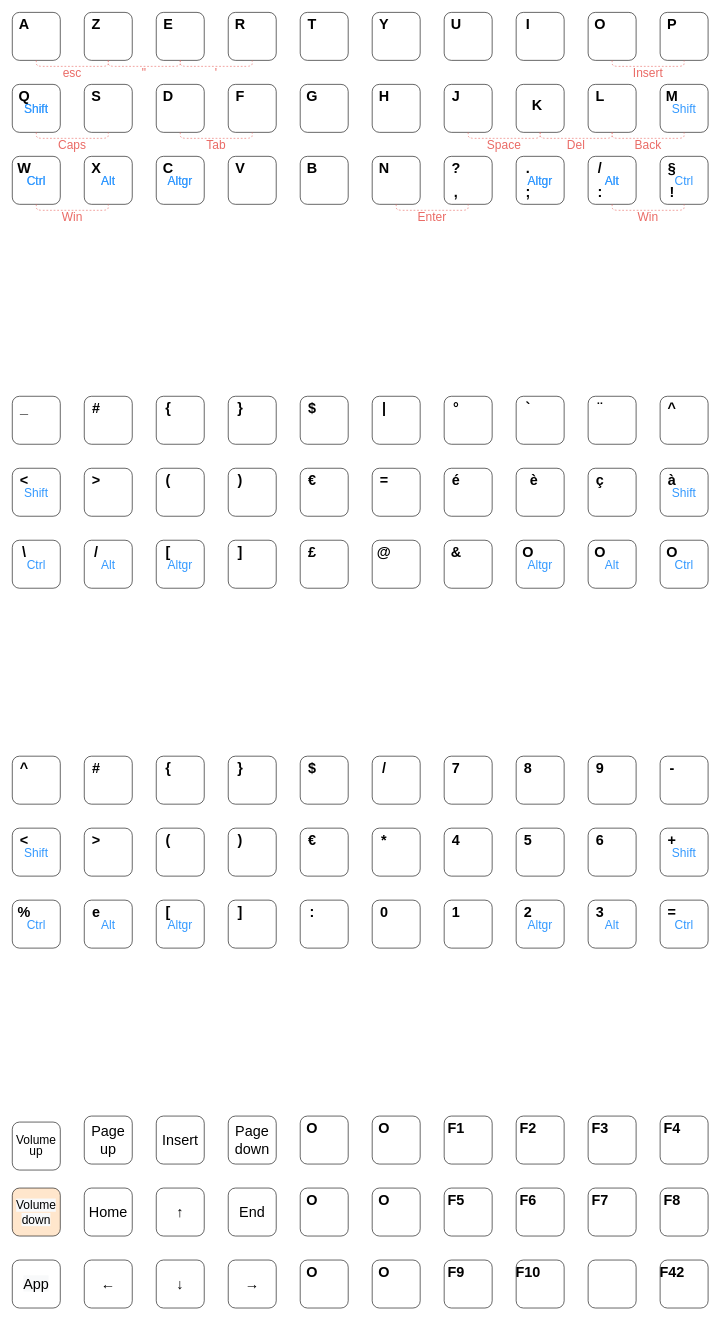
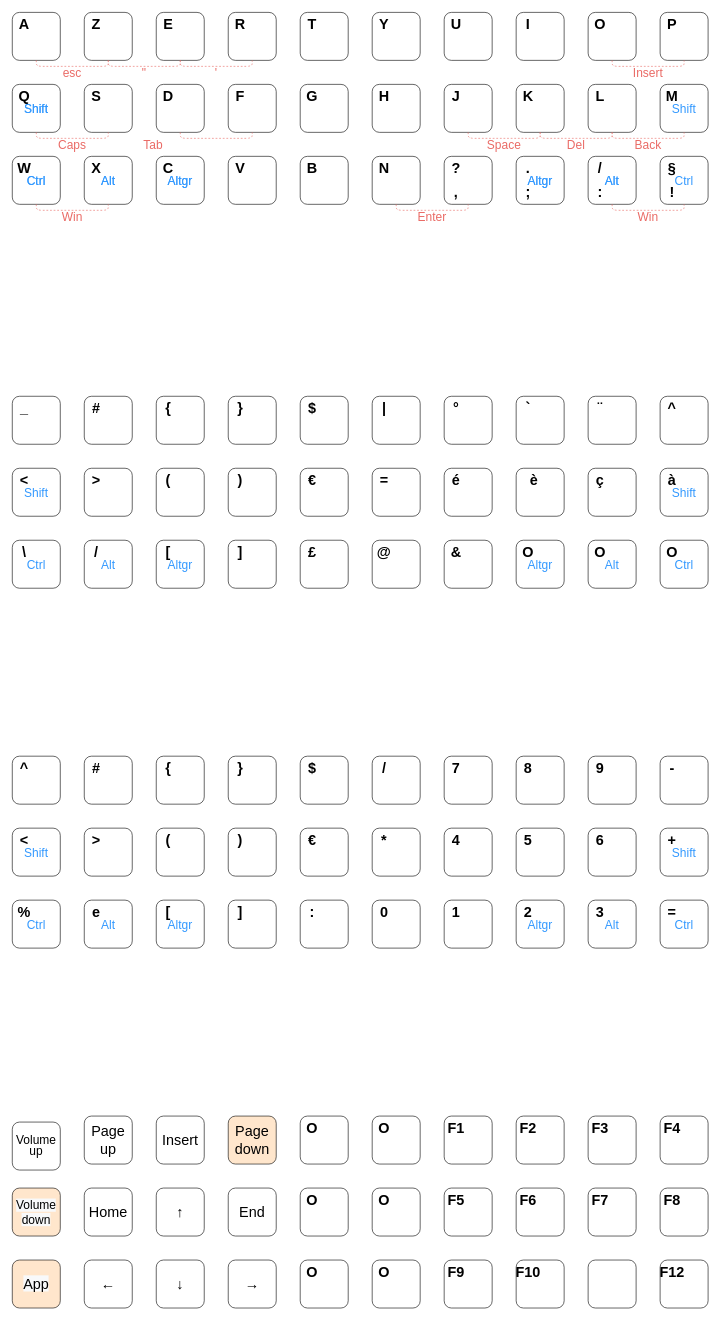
(537, 105) -> (528, 96)
(216, 144) -> (153, 144)
(252, 1140) -> (252, 1140)
(672, 1272) -> (672, 1272)
(36, 1284) -> (36, 1284)
